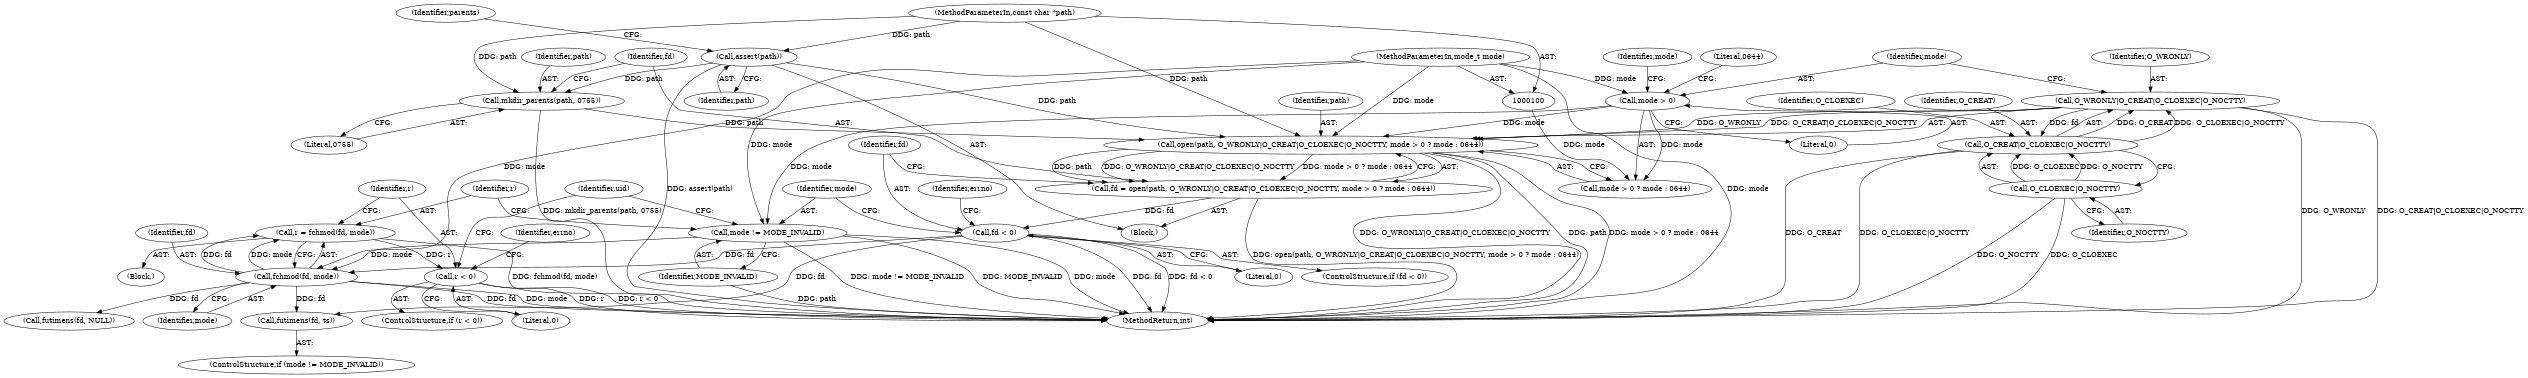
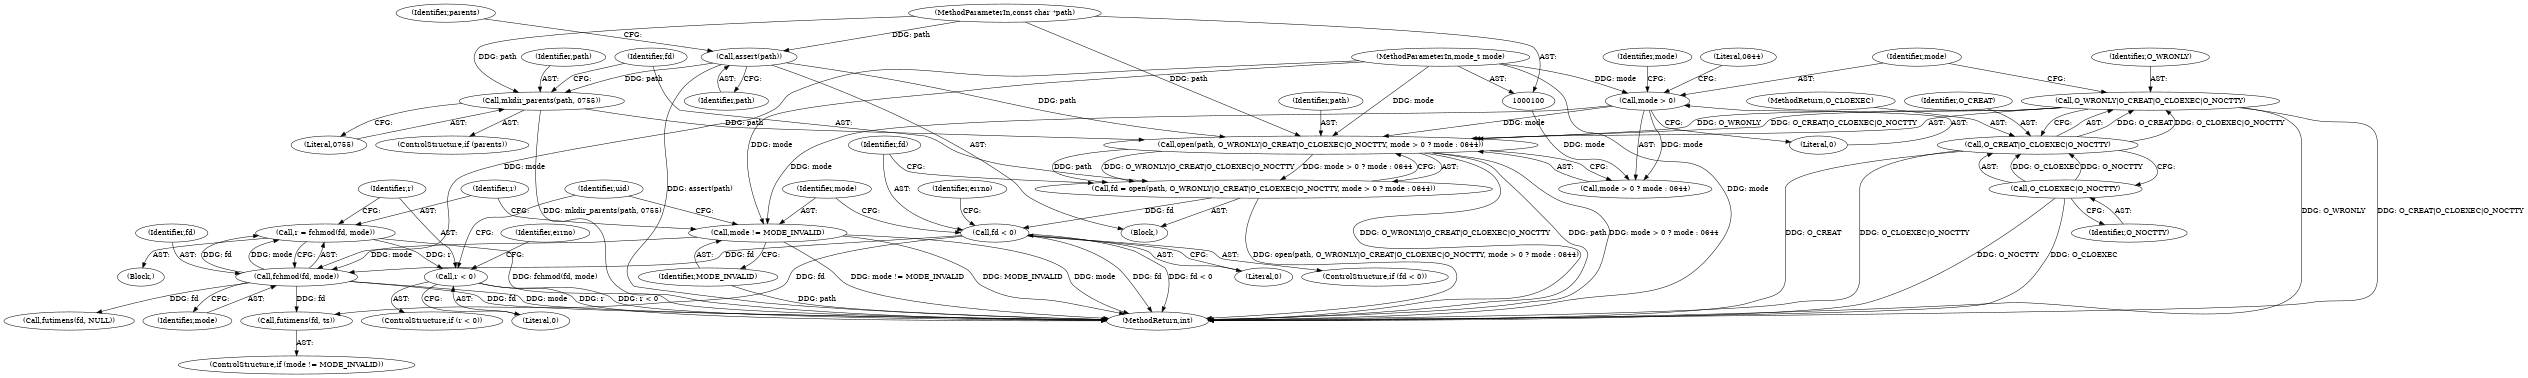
(1821, 101) -> (1821, 101)
(2064, 123) -> (2064, 123)
none -> (452, 145)
